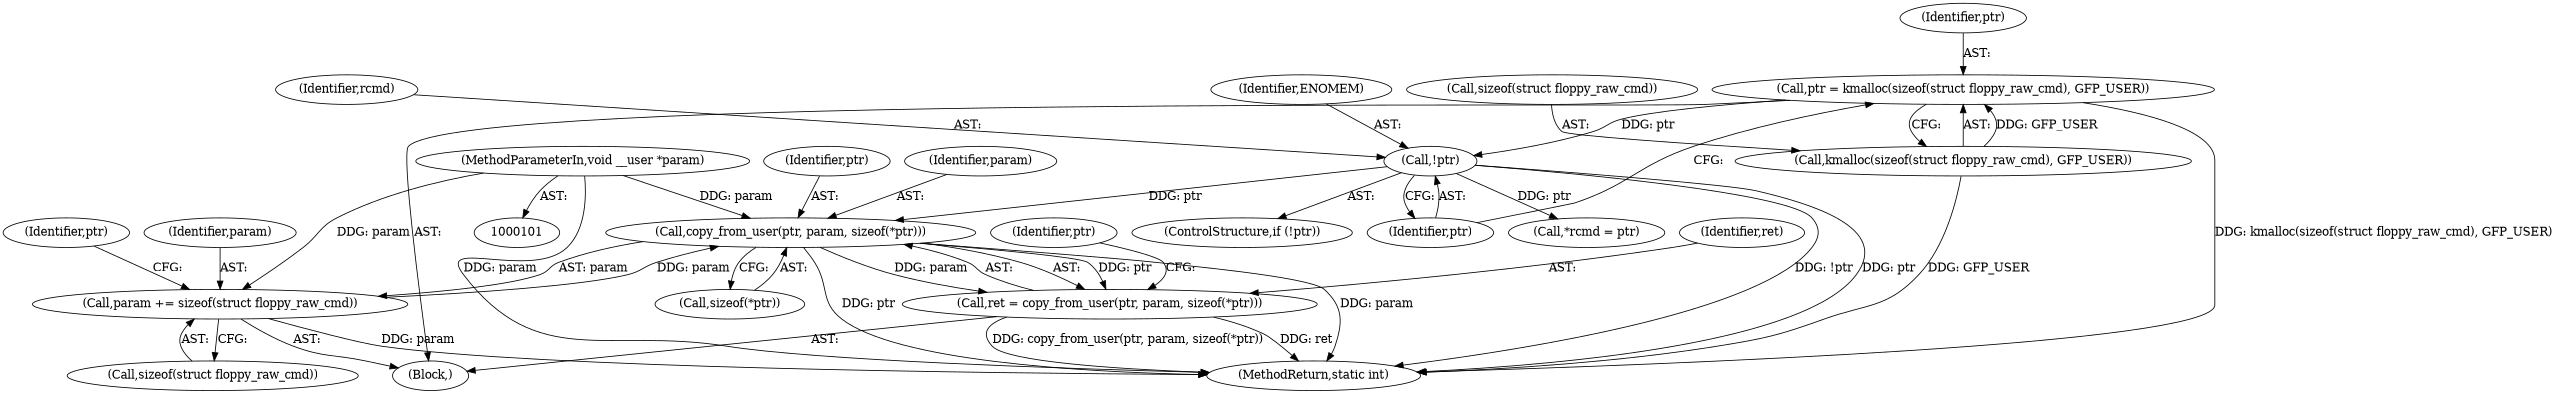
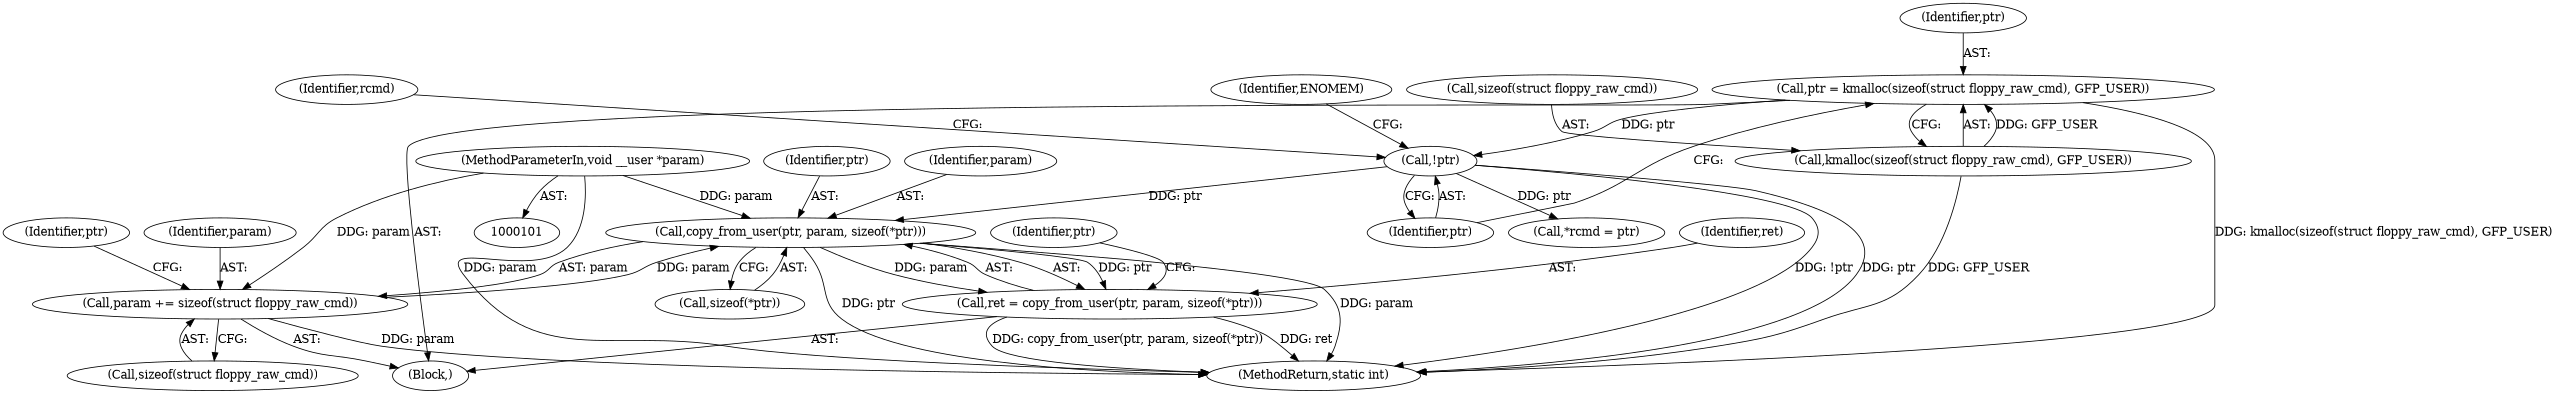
(970, 125) -> (970, 125)
(1390, 125) -> (1390, 125)
(1242, 233) -> none
